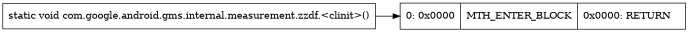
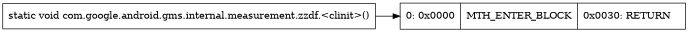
(631, 16) -> (631, 16)
